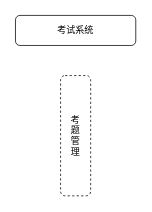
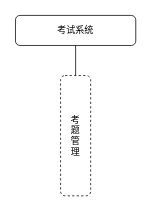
none -> (75, 60)
